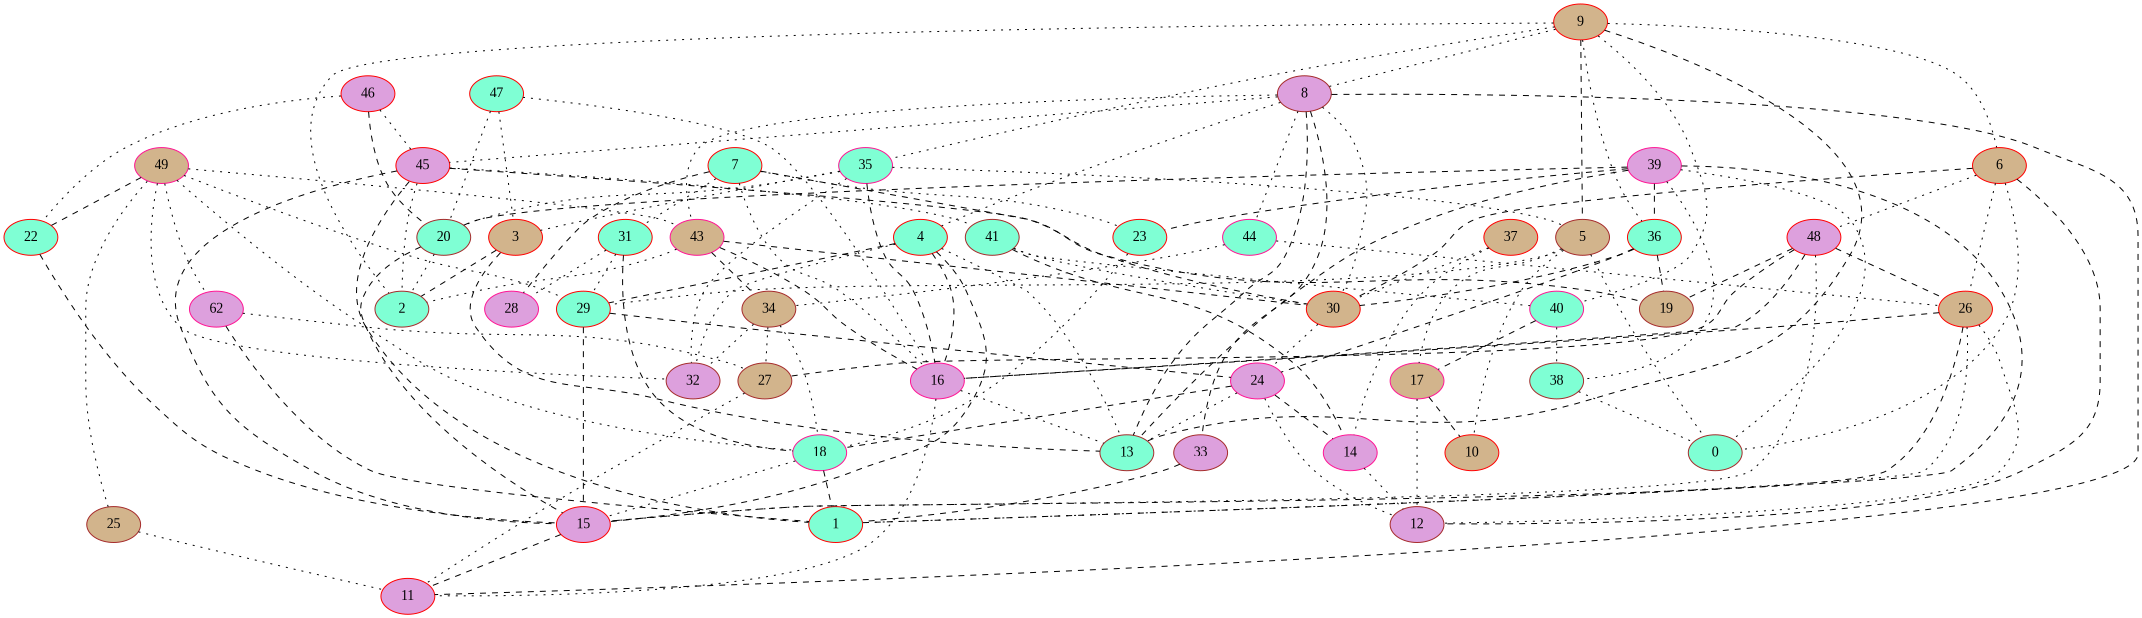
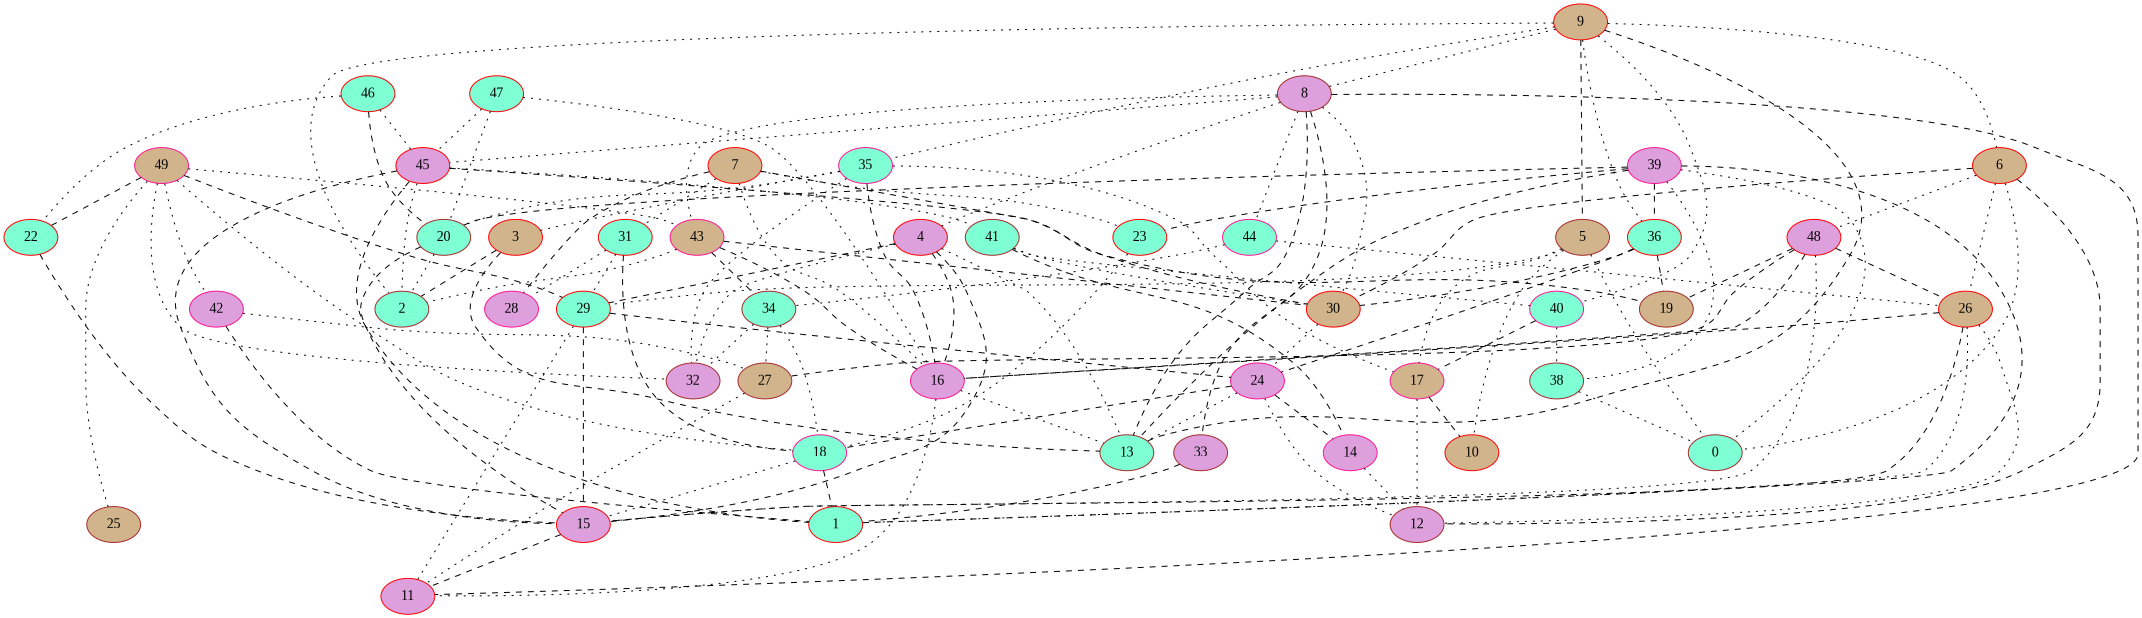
(368, 94) -> (368, 94)
(735, 166) -> (735, 166)
(508, 179) -> (460, 130)
(1246, 184) -> (1166, 215)
(920, 237) -> (920, 237)
(1511, 237) -> none
(362, 240) -> (362, 240)
(216, 309) -> (216, 309)
(769, 309) -> (769, 309)
(260, 561) -> (496, 453)
